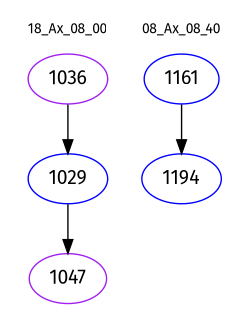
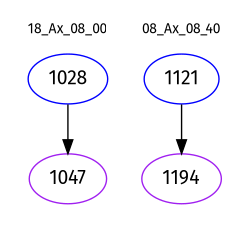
(68, 79) -> none
(182, 79) -> (182, 79)
(68, 179) -> (68, 79)
(182, 179) -> (182, 179)
